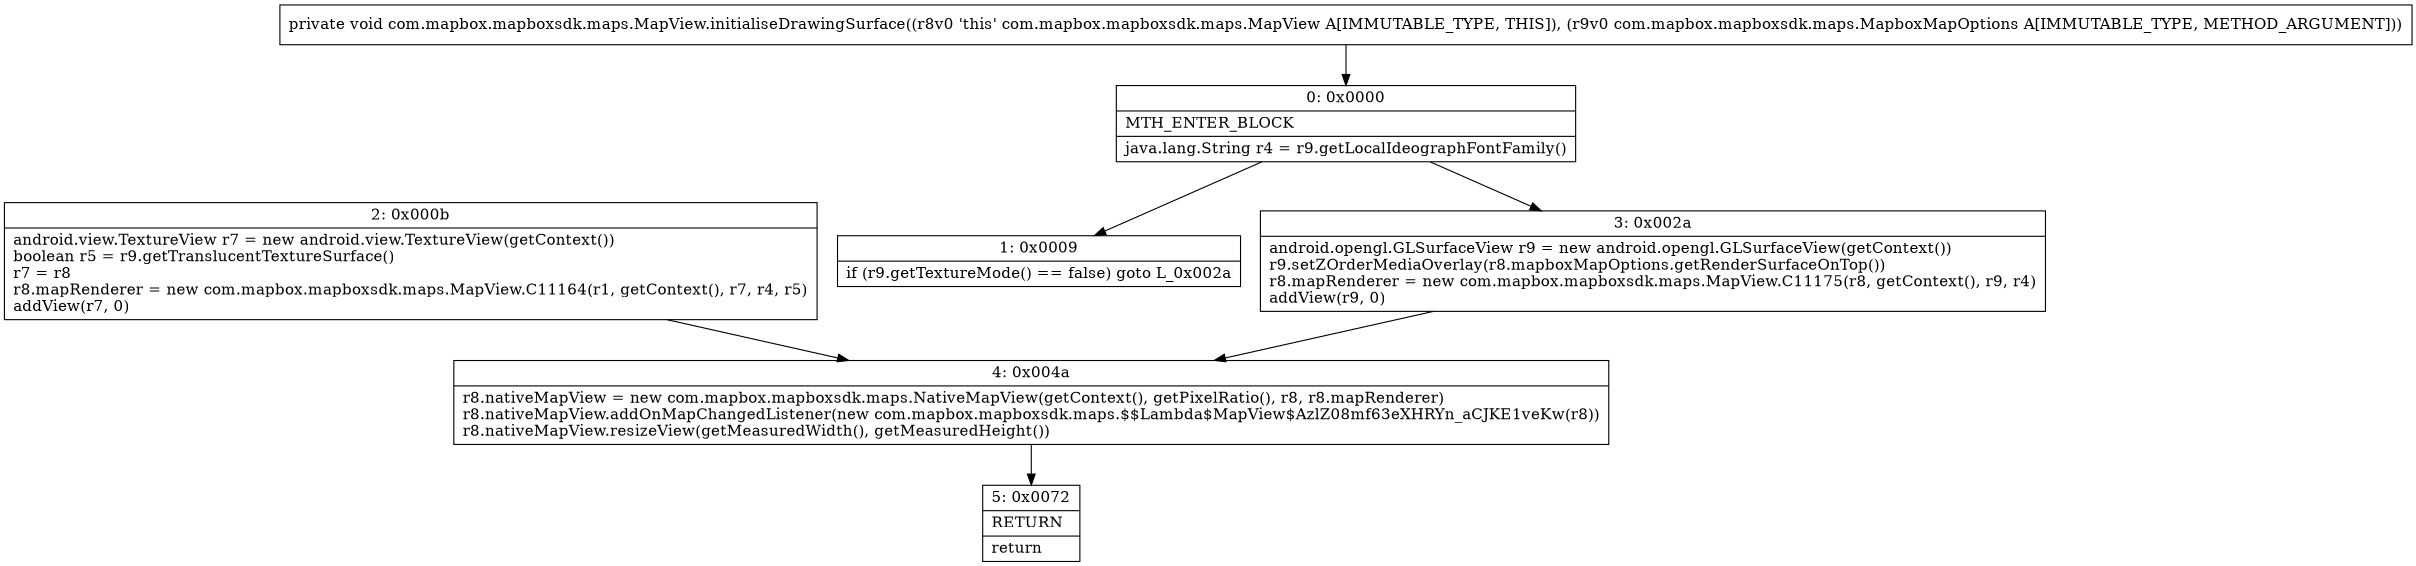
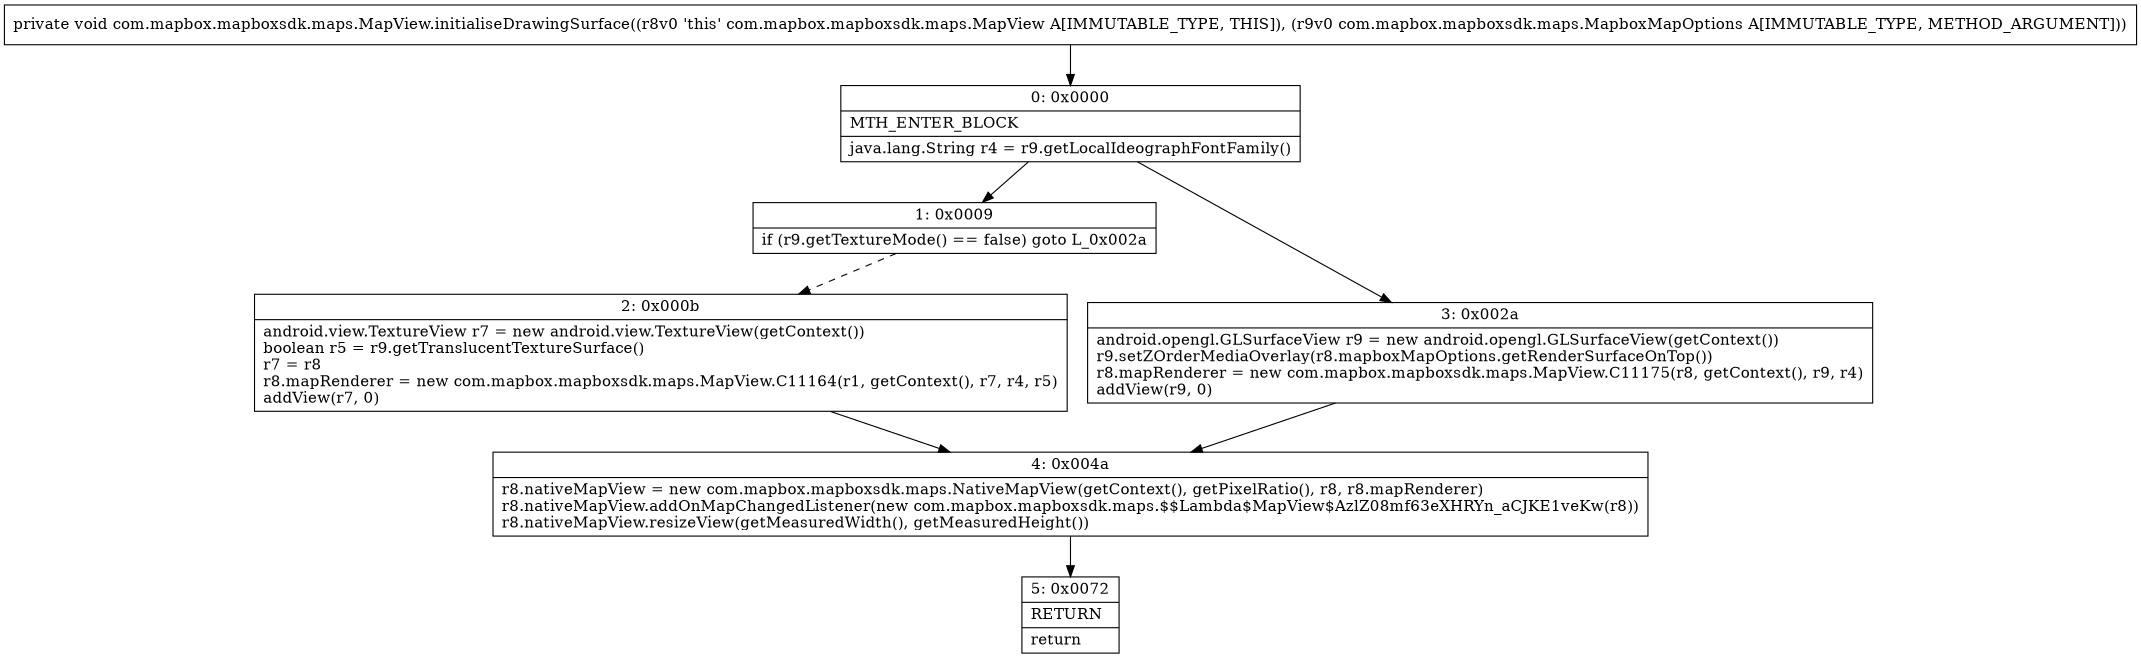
none -> (853, 272)
